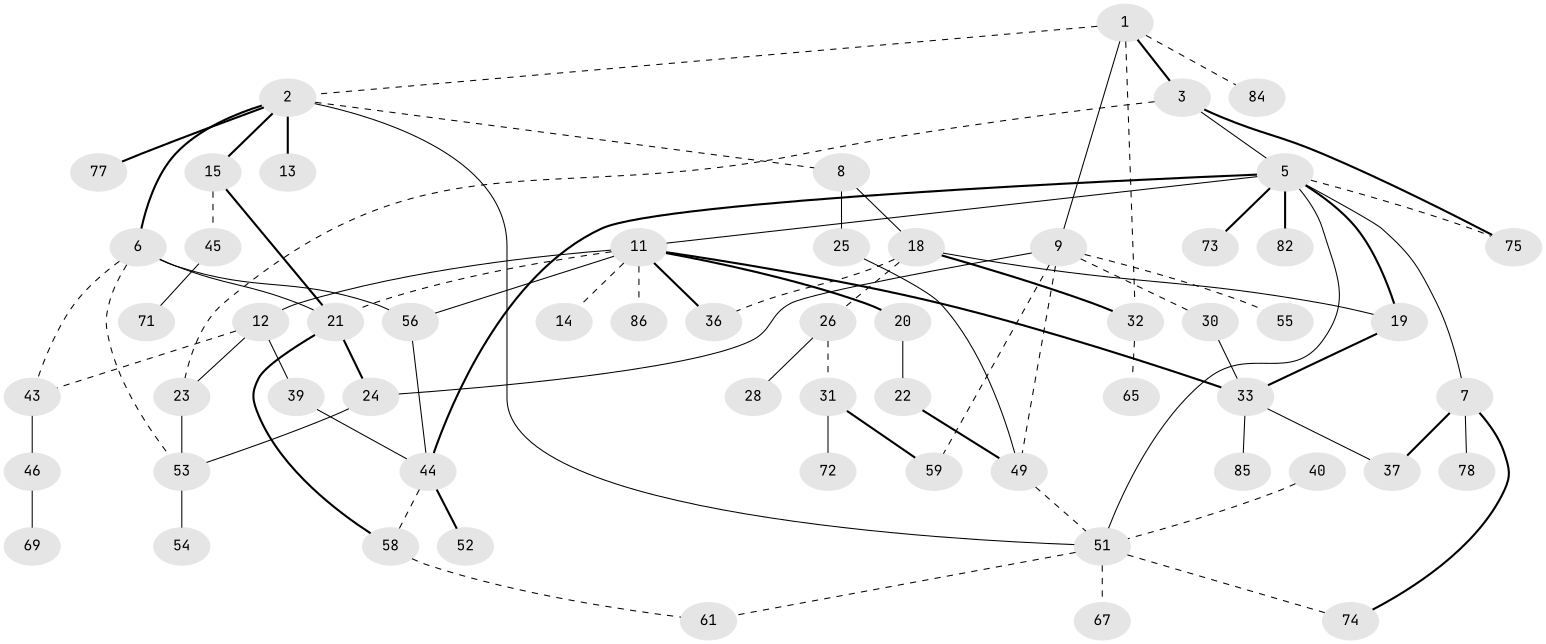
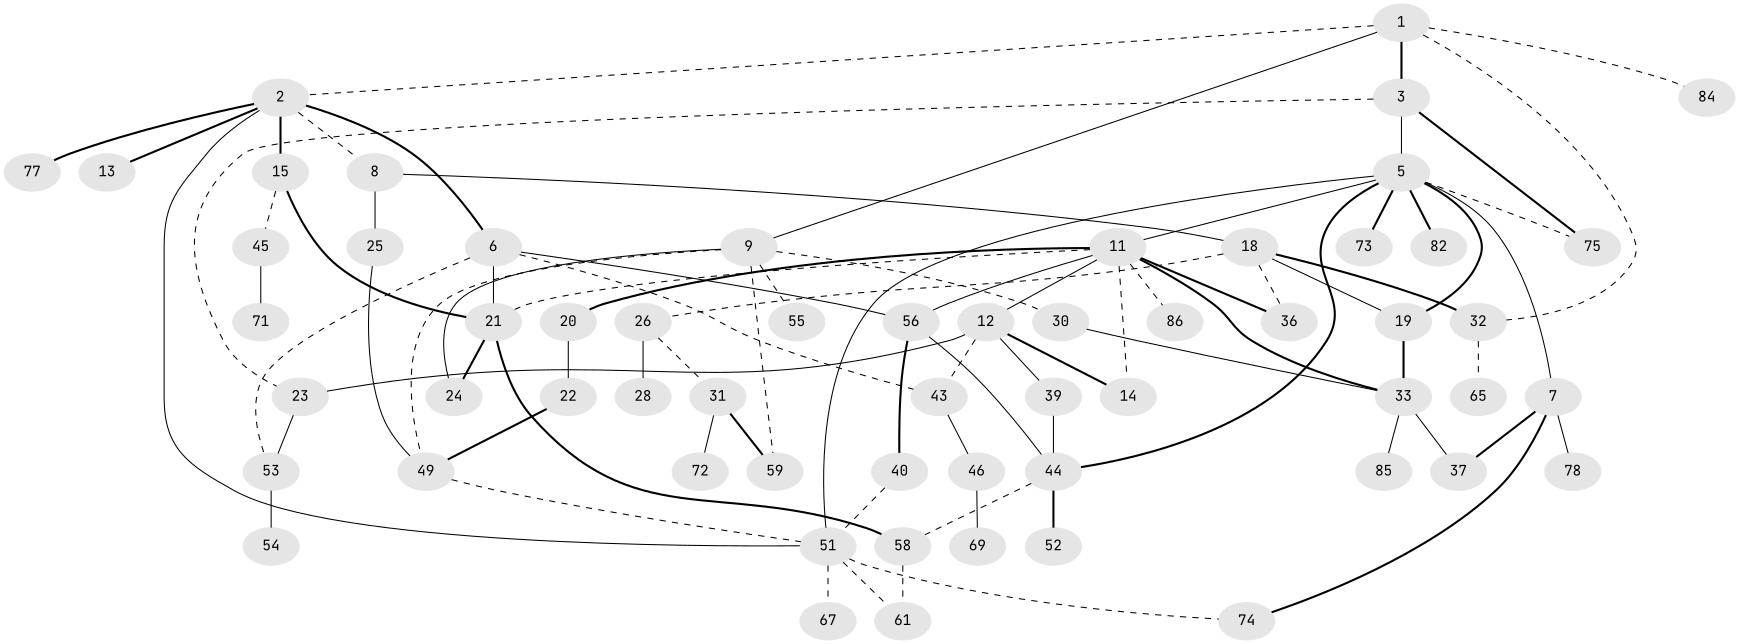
none -> (1057, 359)
none -> (900, 397)
(278, 437) -> none
